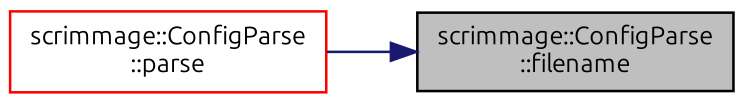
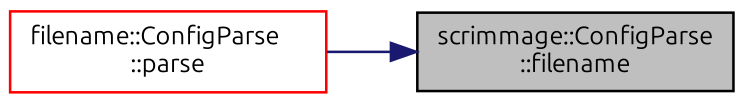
(168, 52) -> (168, 52)
